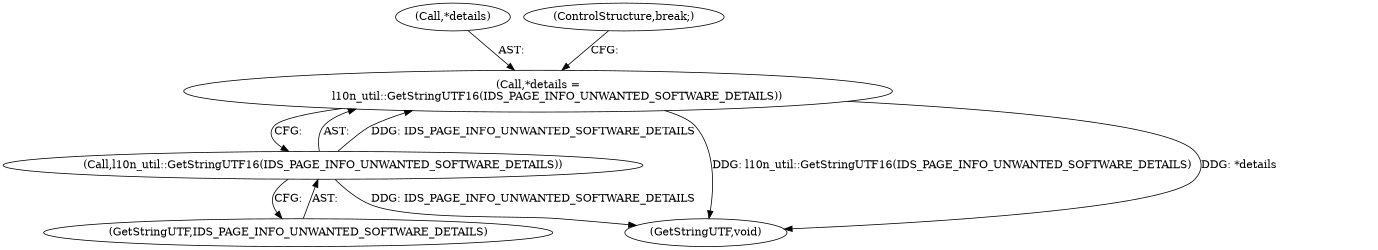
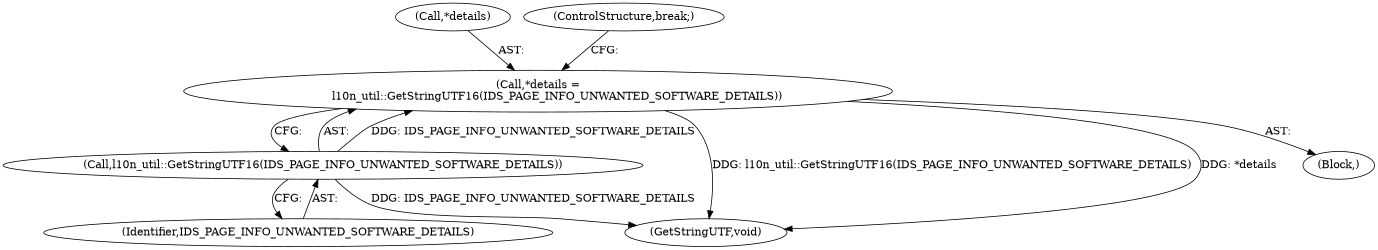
none -> (1339, 165)
(298, 233) -> (298, 233)
